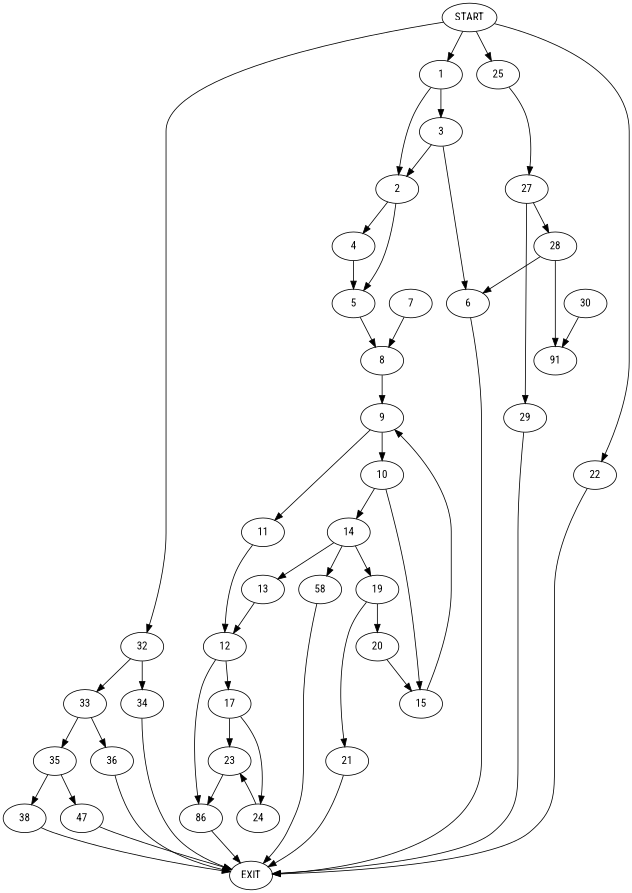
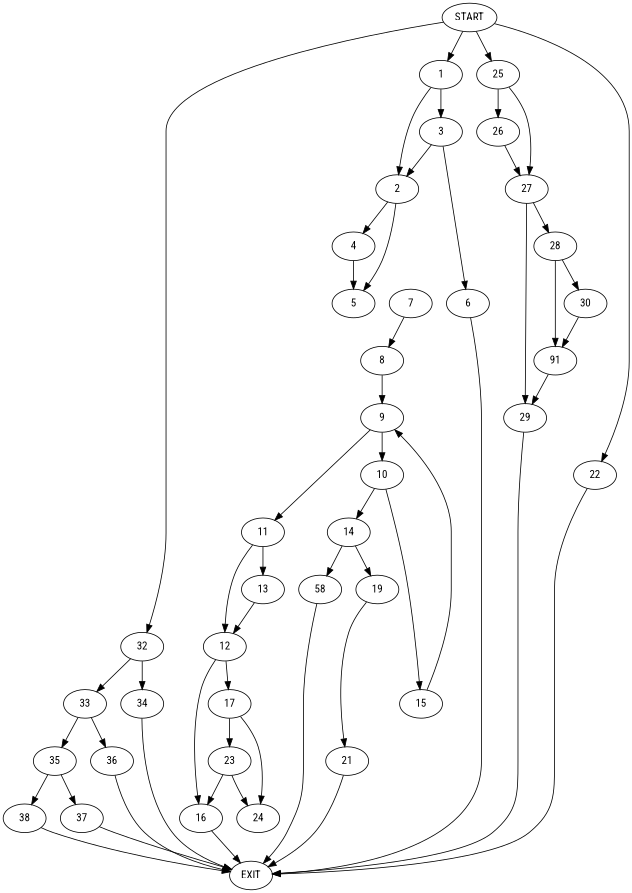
none -> (498, 132)
(515, 273) -> (568, 271)
(366, 329) -> none
none -> (542, 386)
(309, 559) -> (263, 557)
(377, 647) -> none
(250, 792) -> (237, 787)
(82, 818) -> (82, 818)
(201, 818) -> (201, 818)
